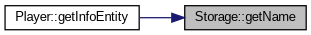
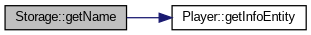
(155, 18) -> (143, 18)
